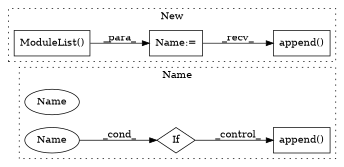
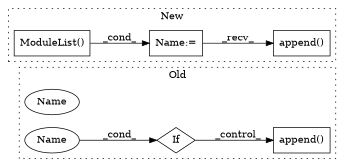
(120, 38) -> (120, 38)
(177, 75) -> (177, 75)
